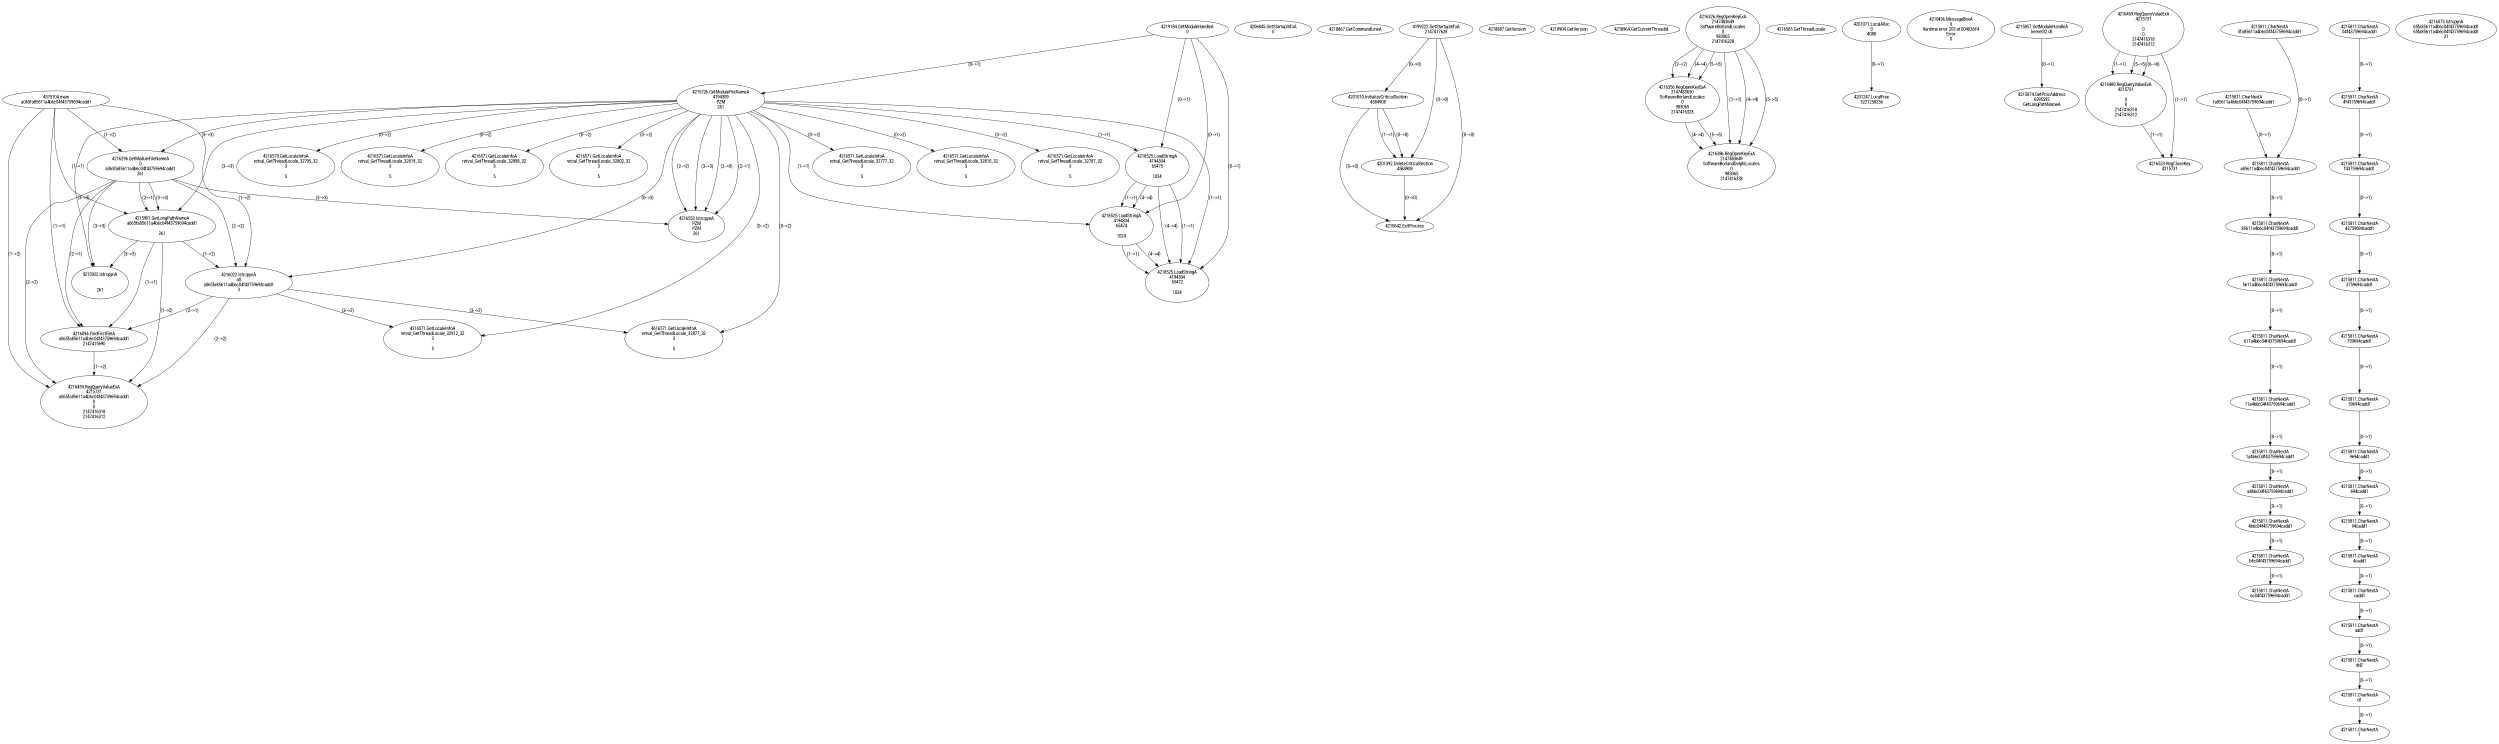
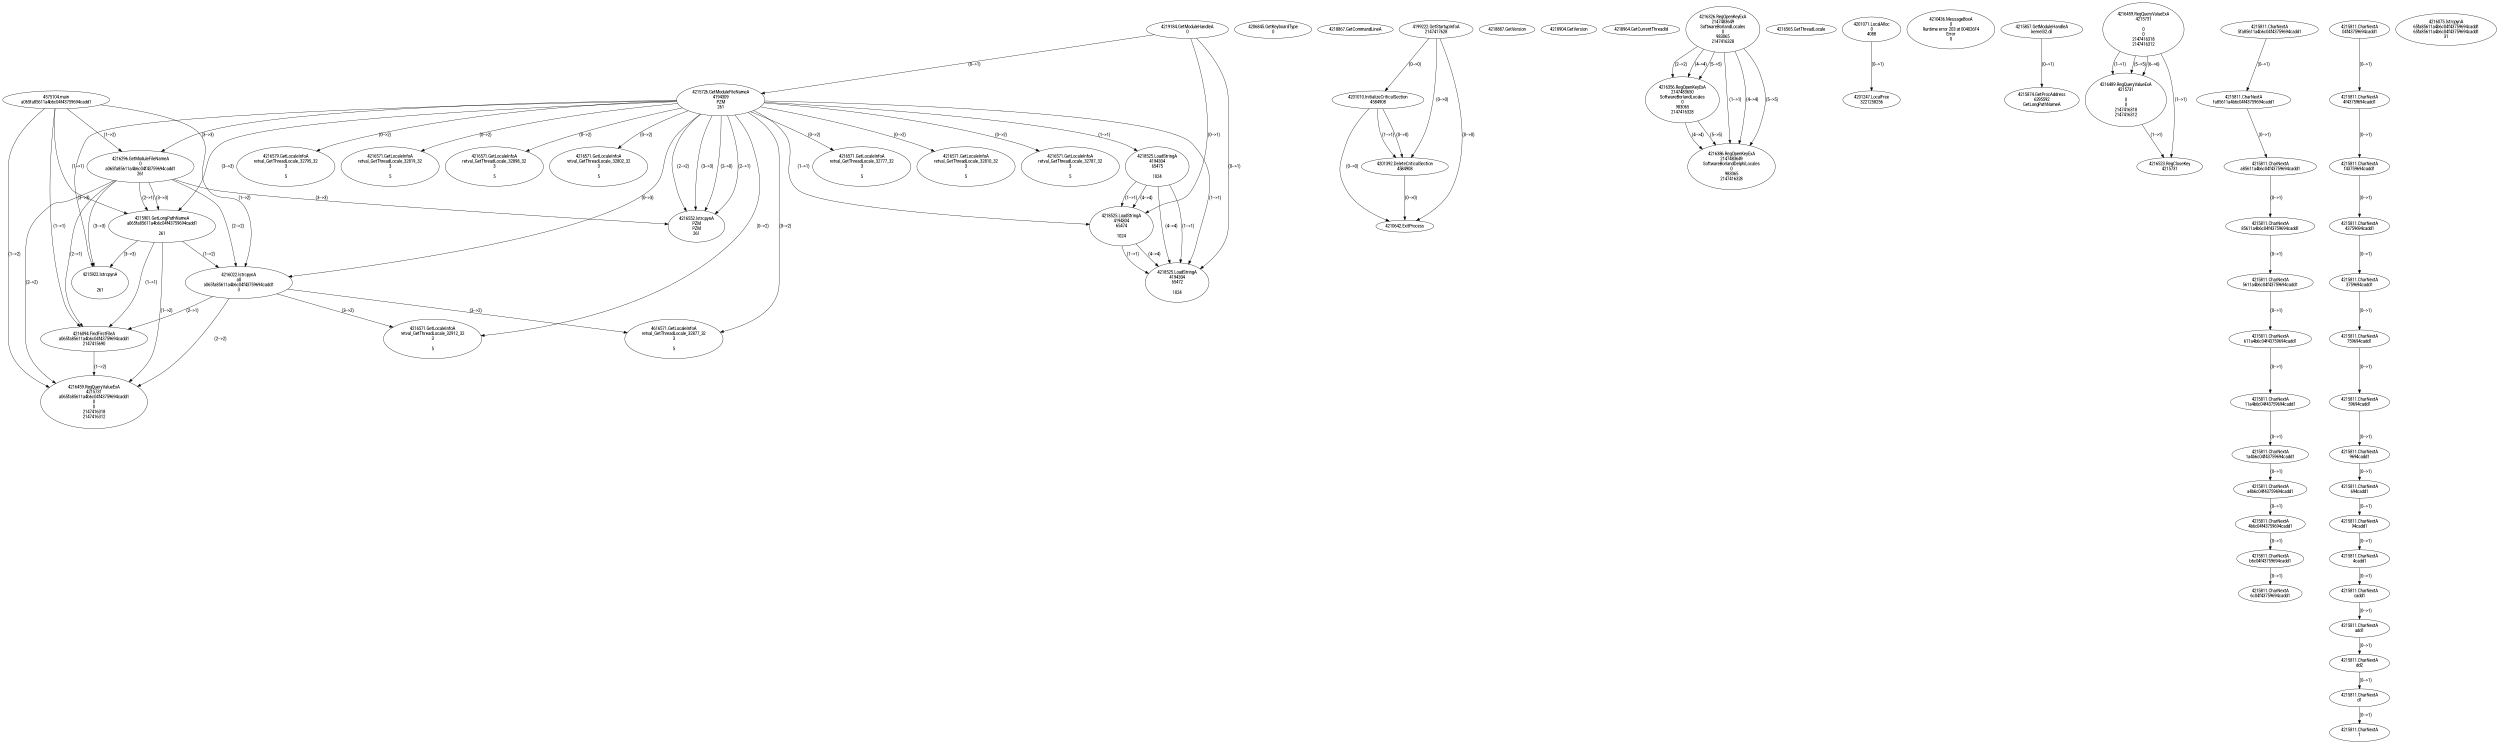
(1273, 29) -> (1273, 29)
(1174, 91) -> none
(2298, 96) -> (2257, 63)
